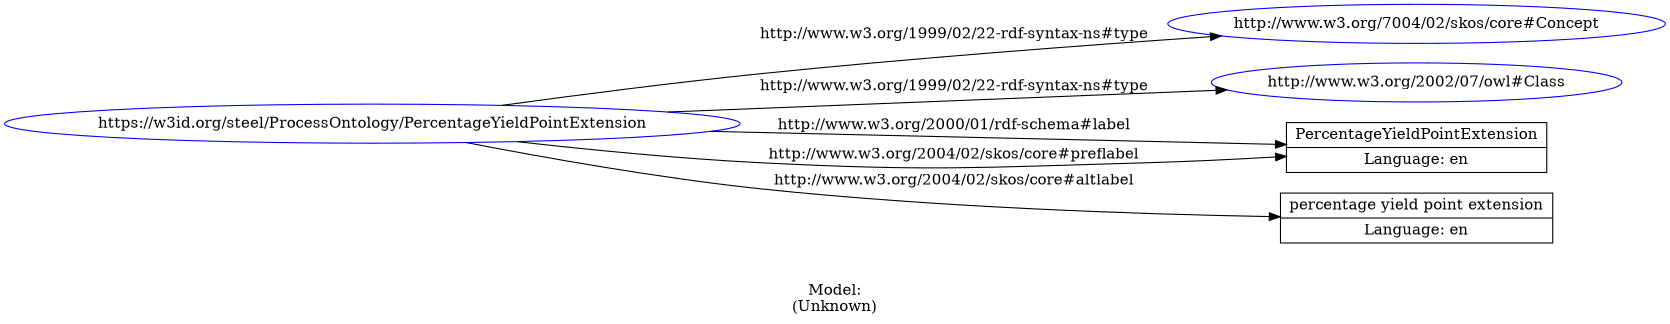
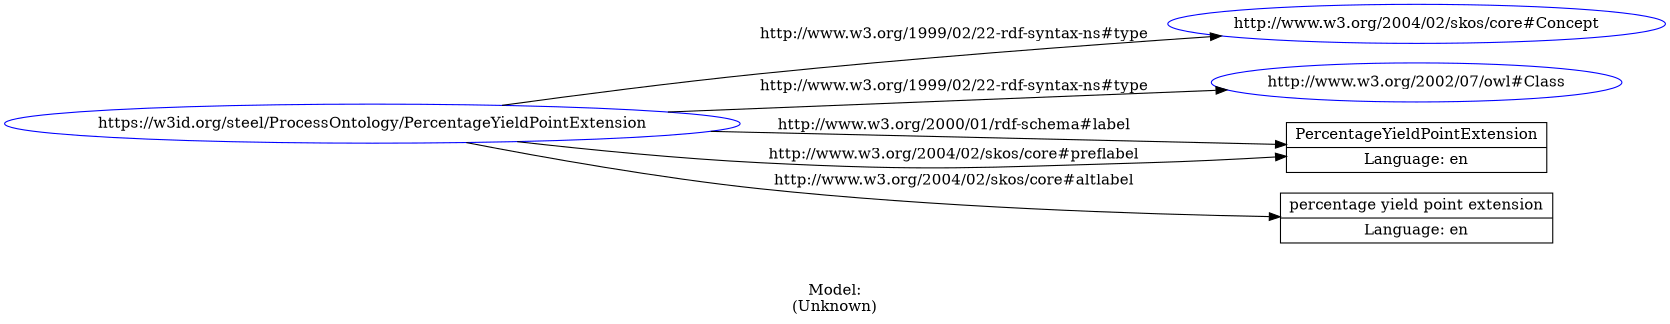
(1417, 24) -> (1417, 24)
